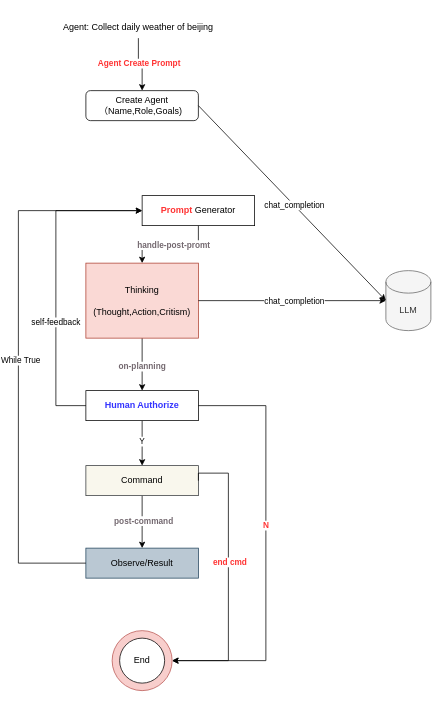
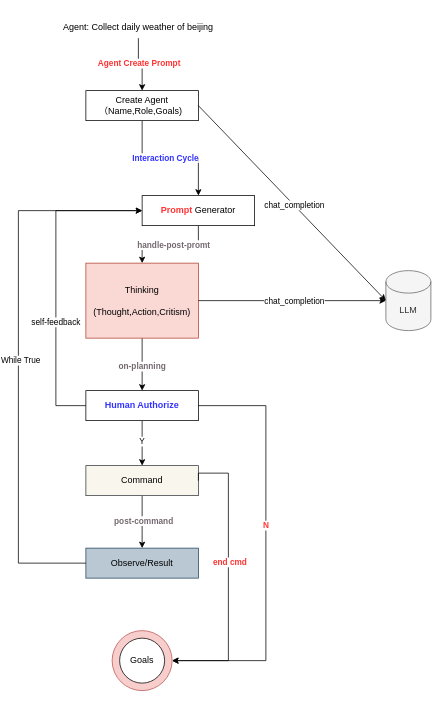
(142, 105) -> (142, 105)
none -> (184, 158)
(142, 660) -> (142, 660)
